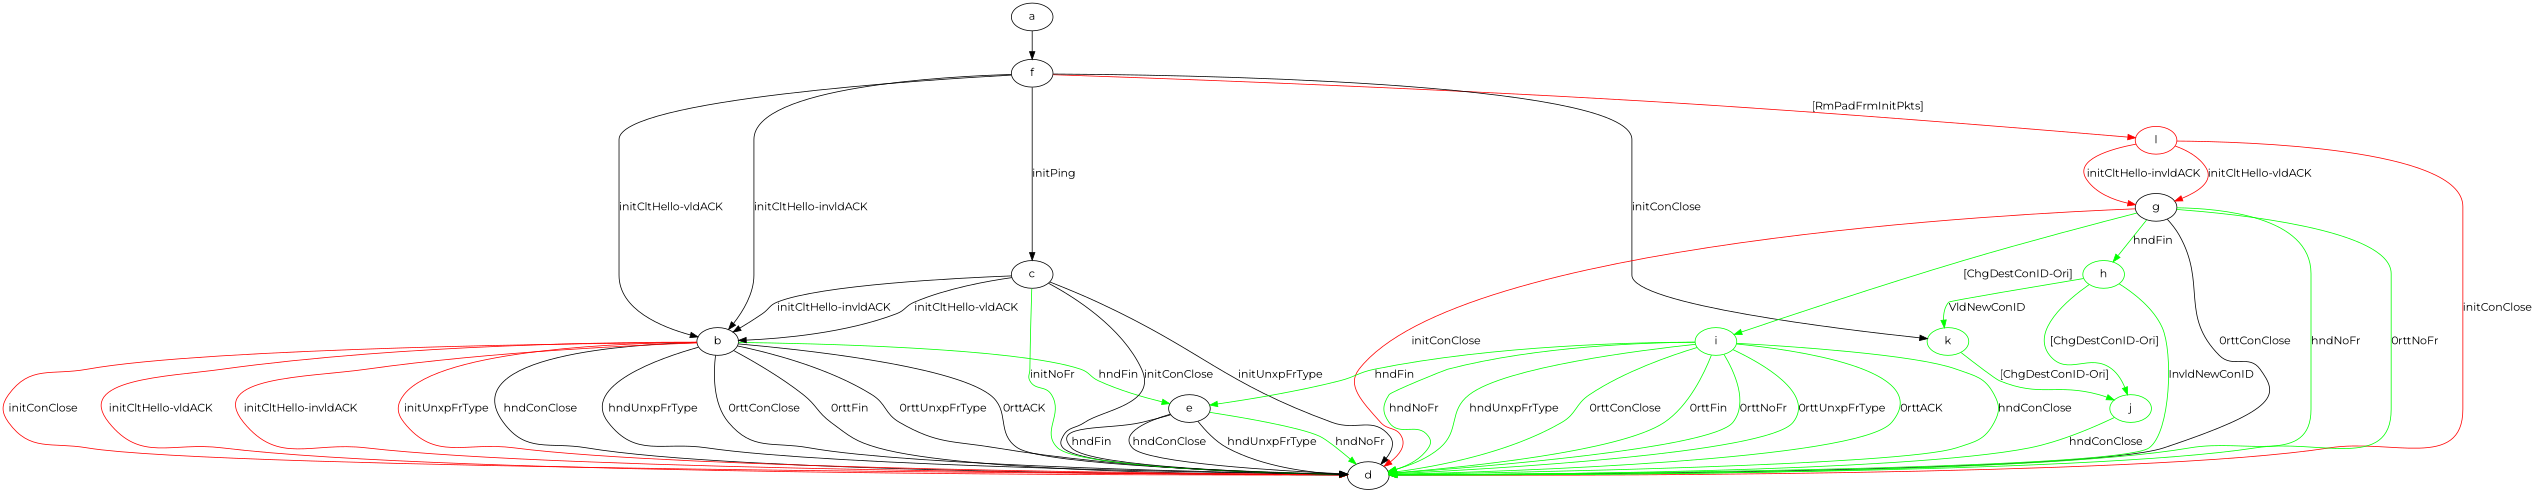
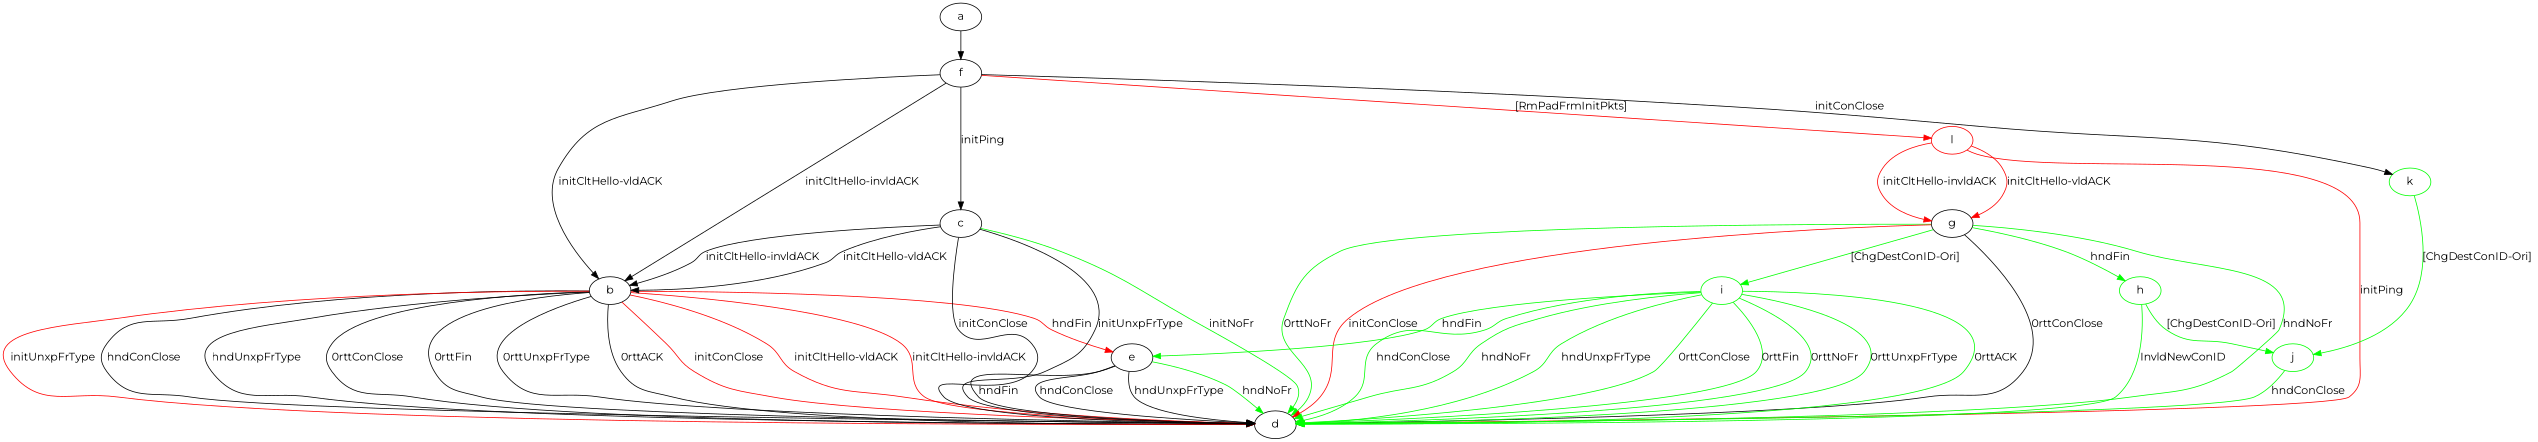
(2007, 291) -> none
(2499, 308) -> (2383, 291)
(955, 351) -> (873, 298)
